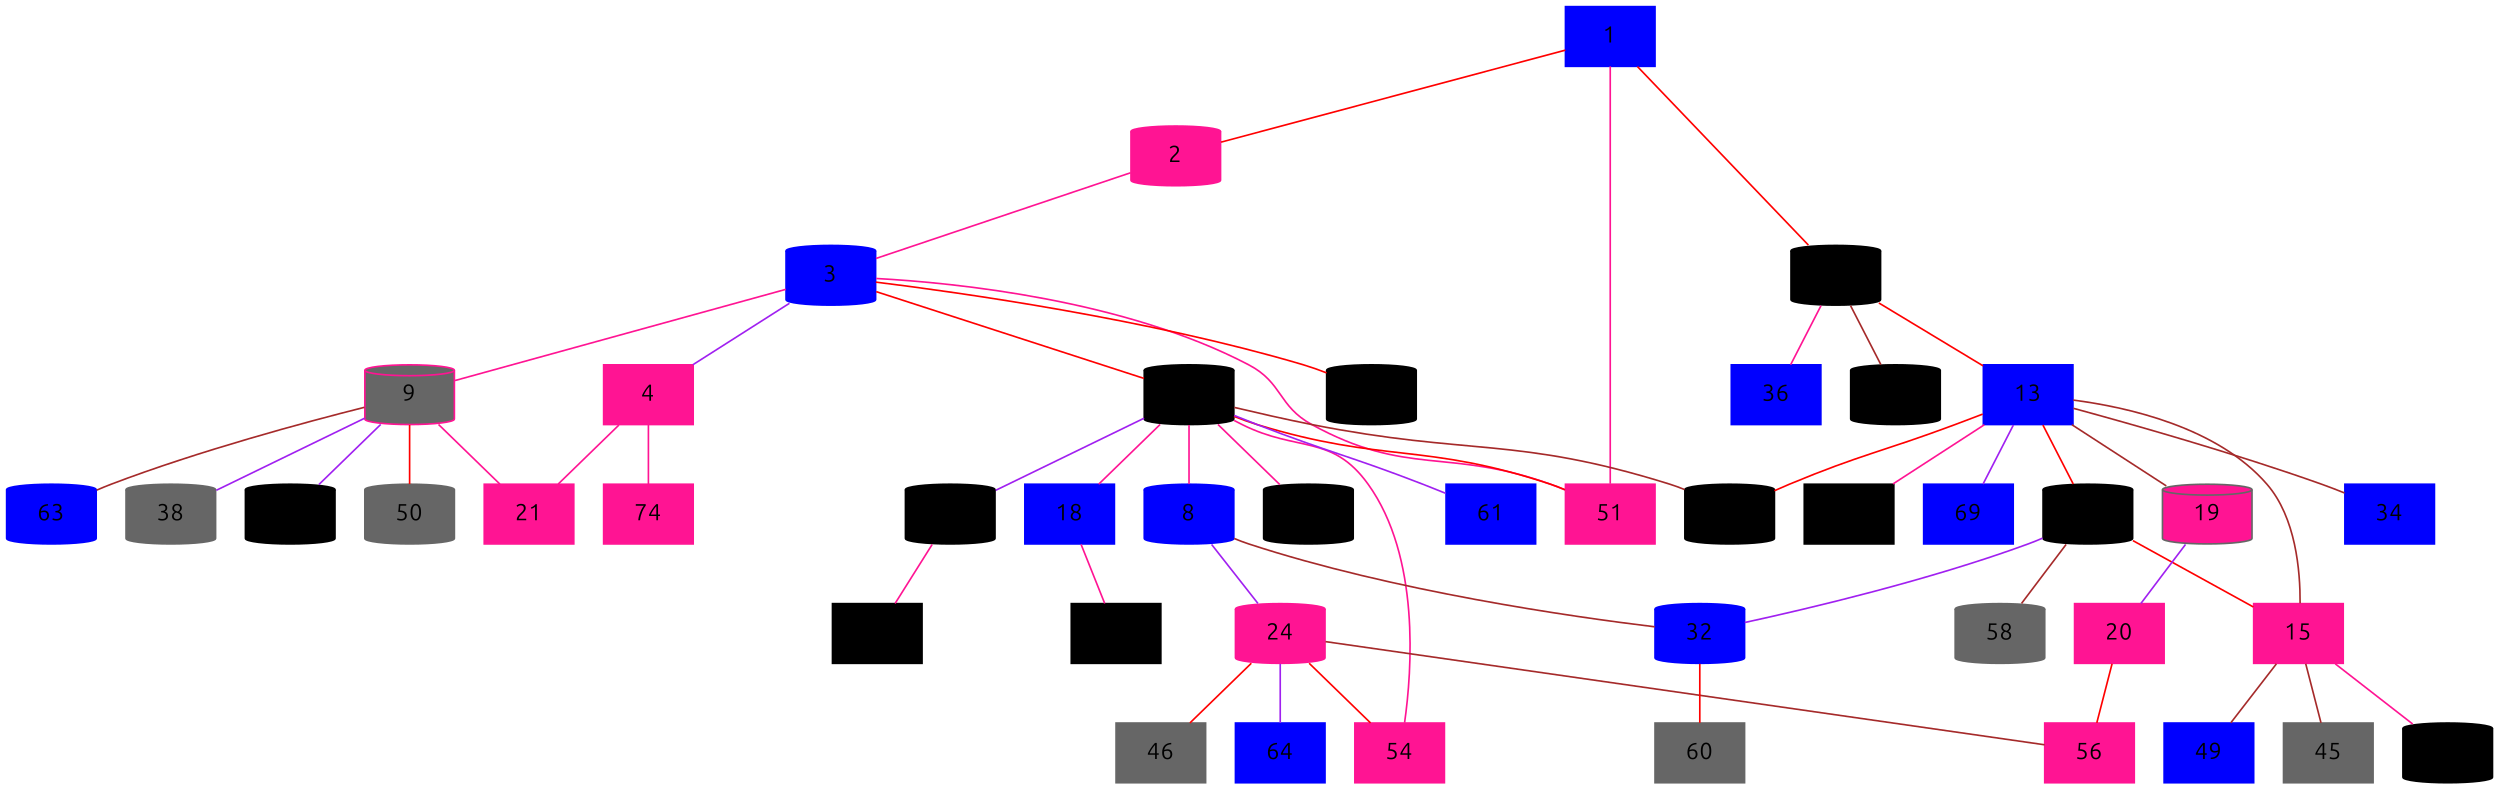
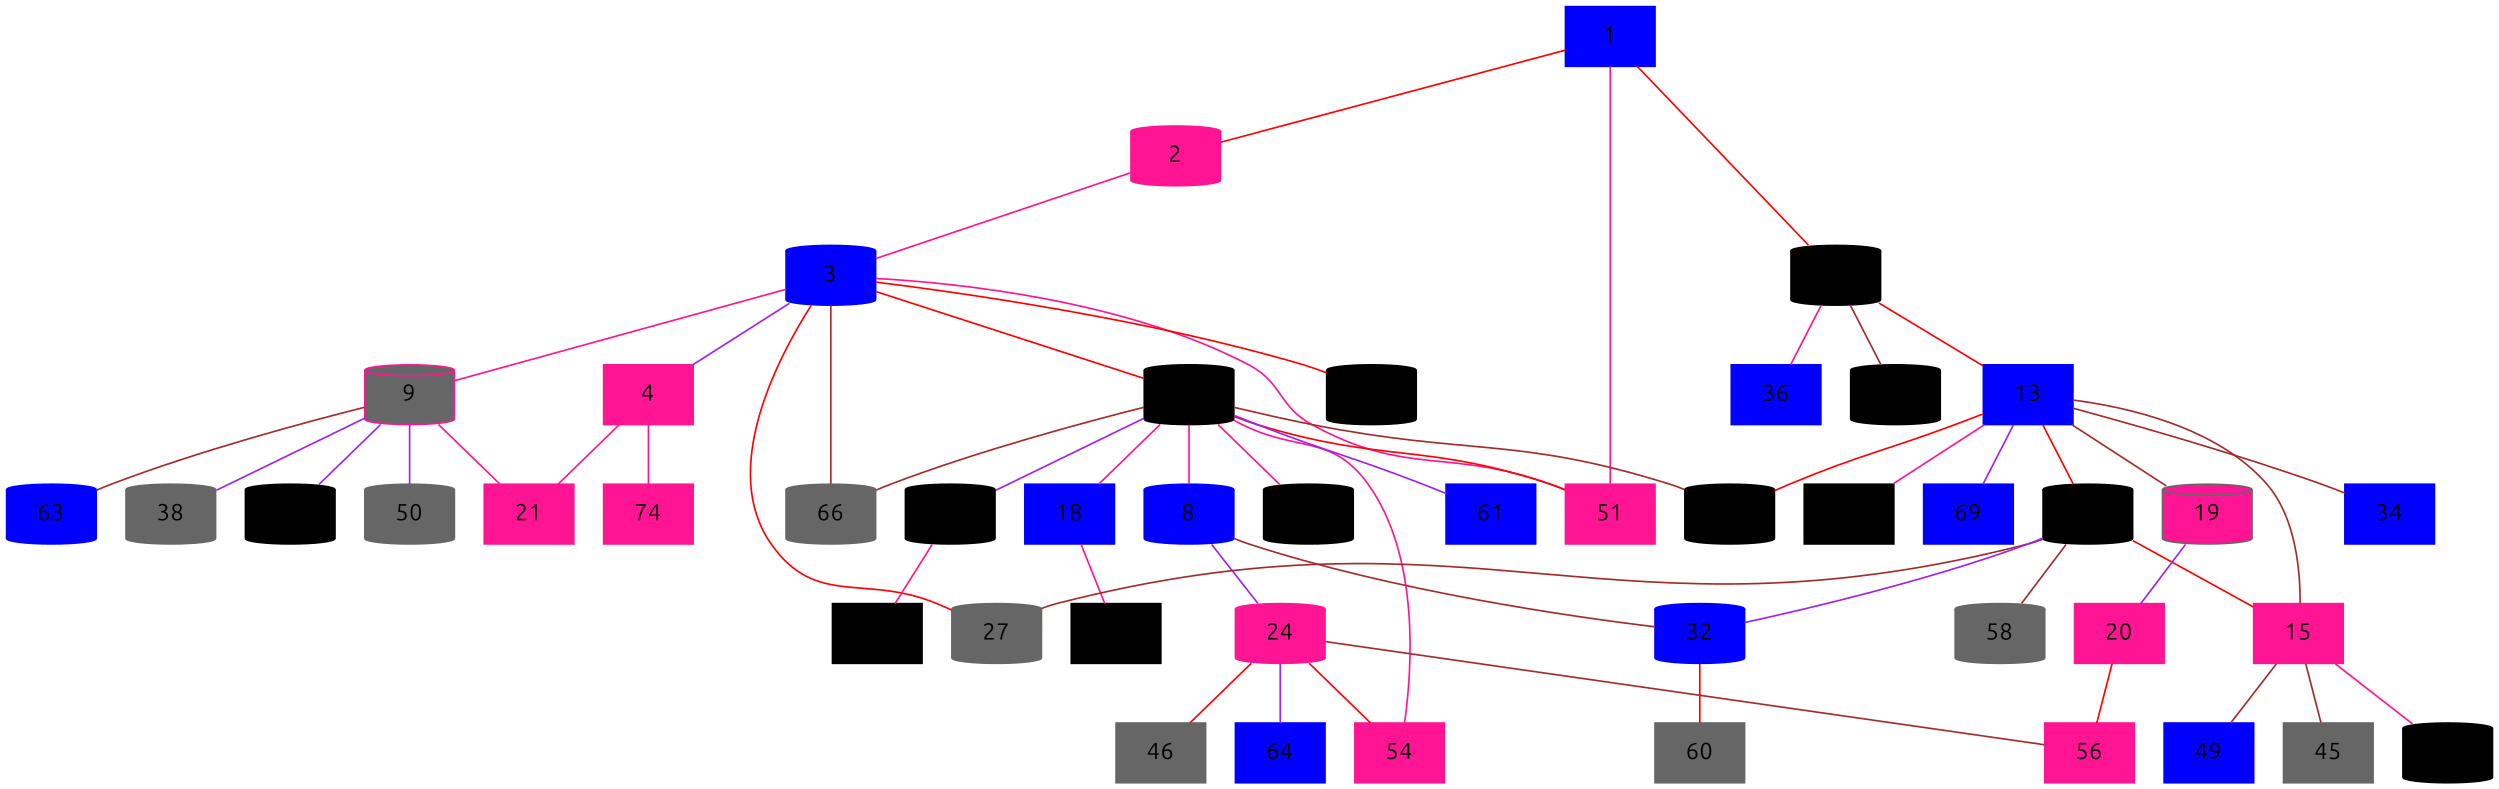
(410, 455) -> (410, 455)
none -> (831, 514)
none -> (997, 633)
